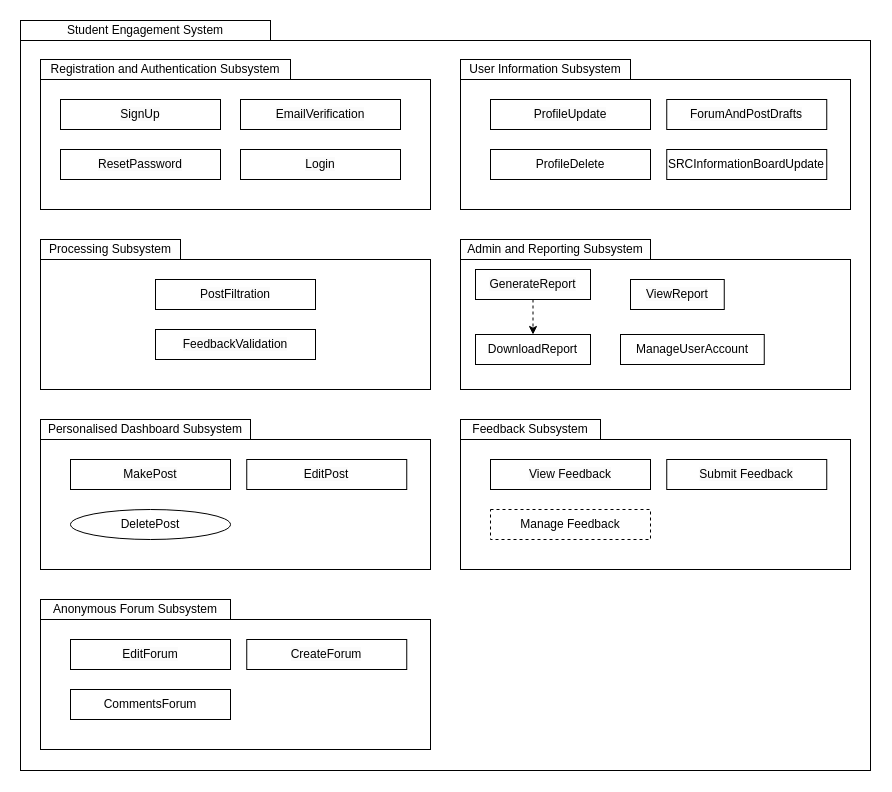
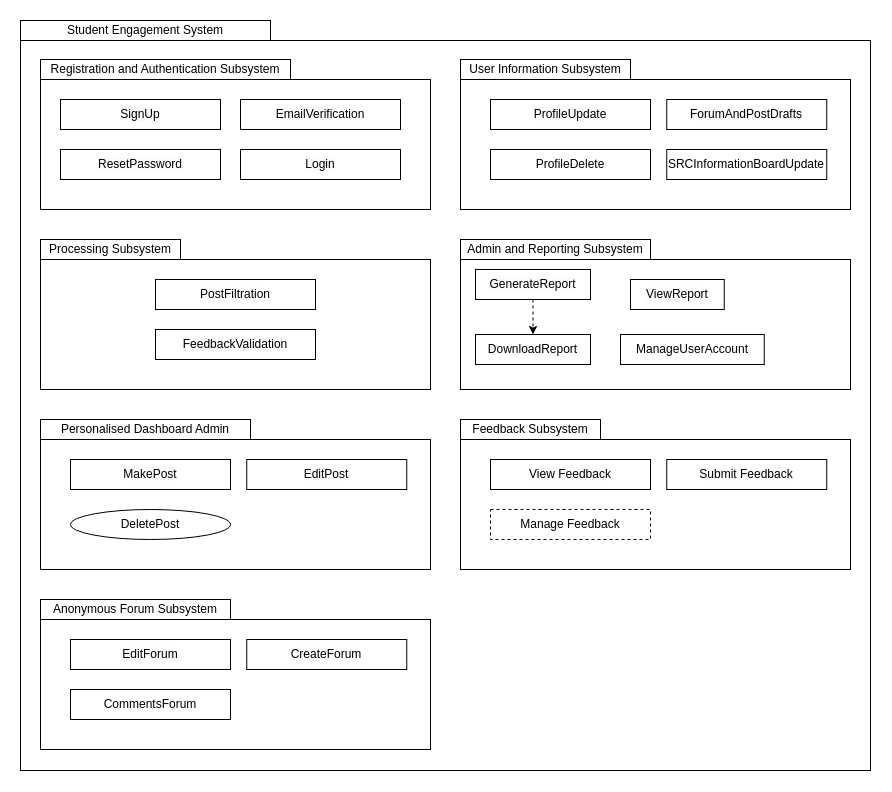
(146, 430) -> (146, 430)
